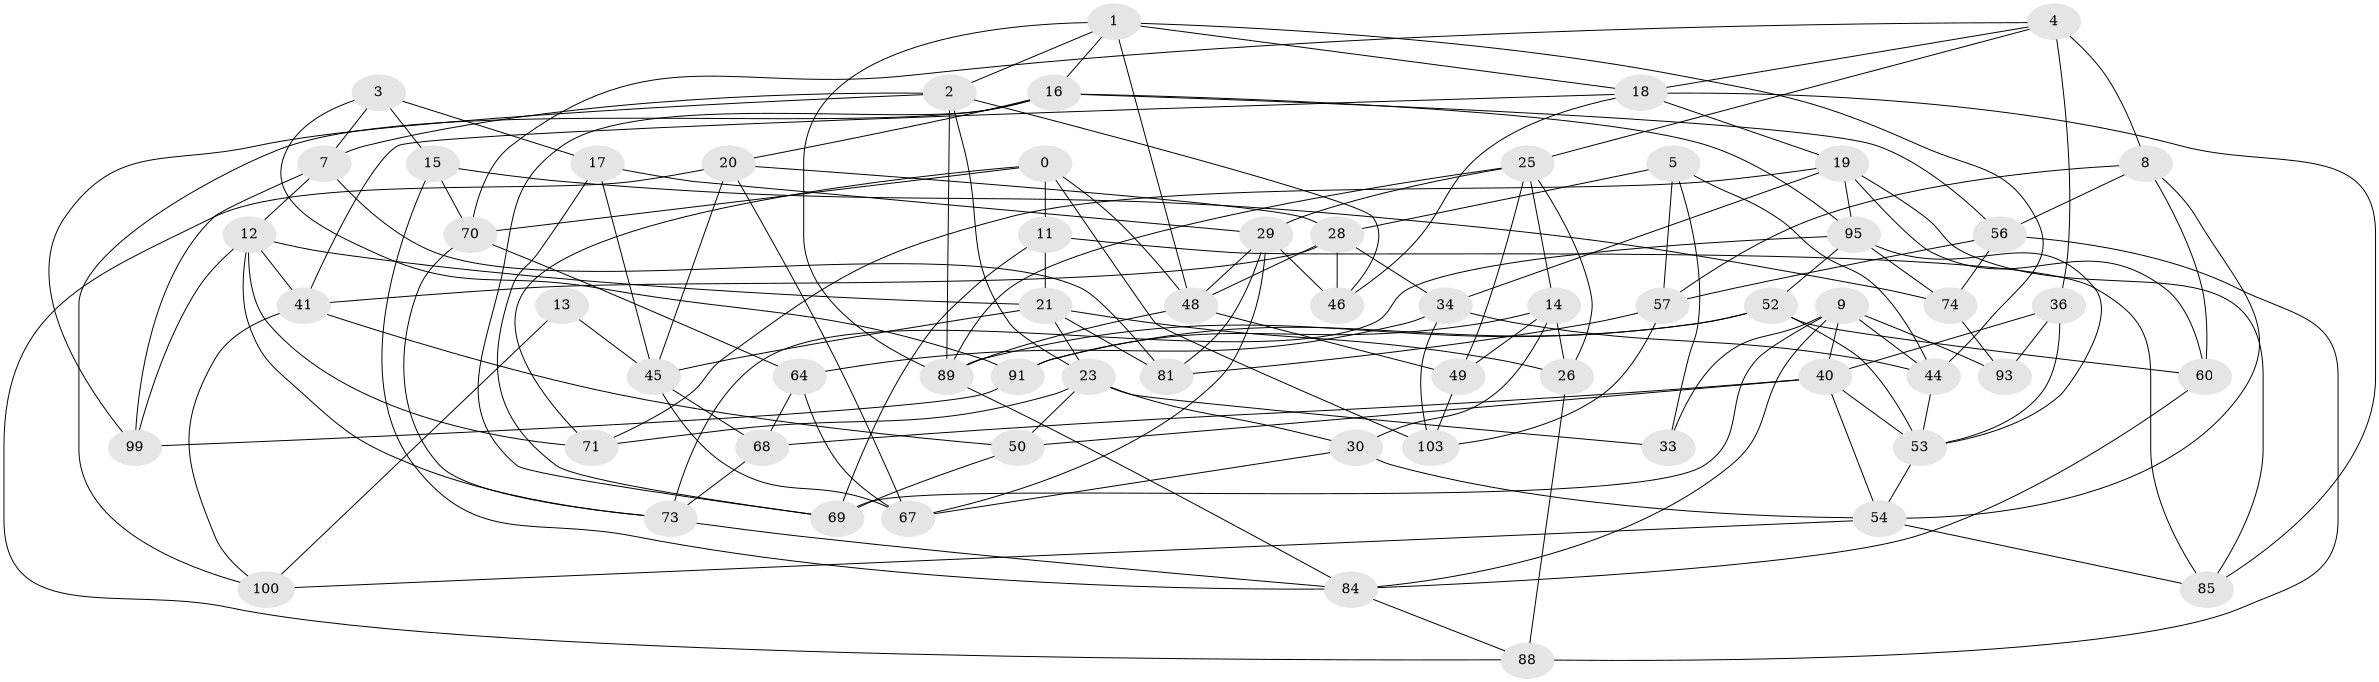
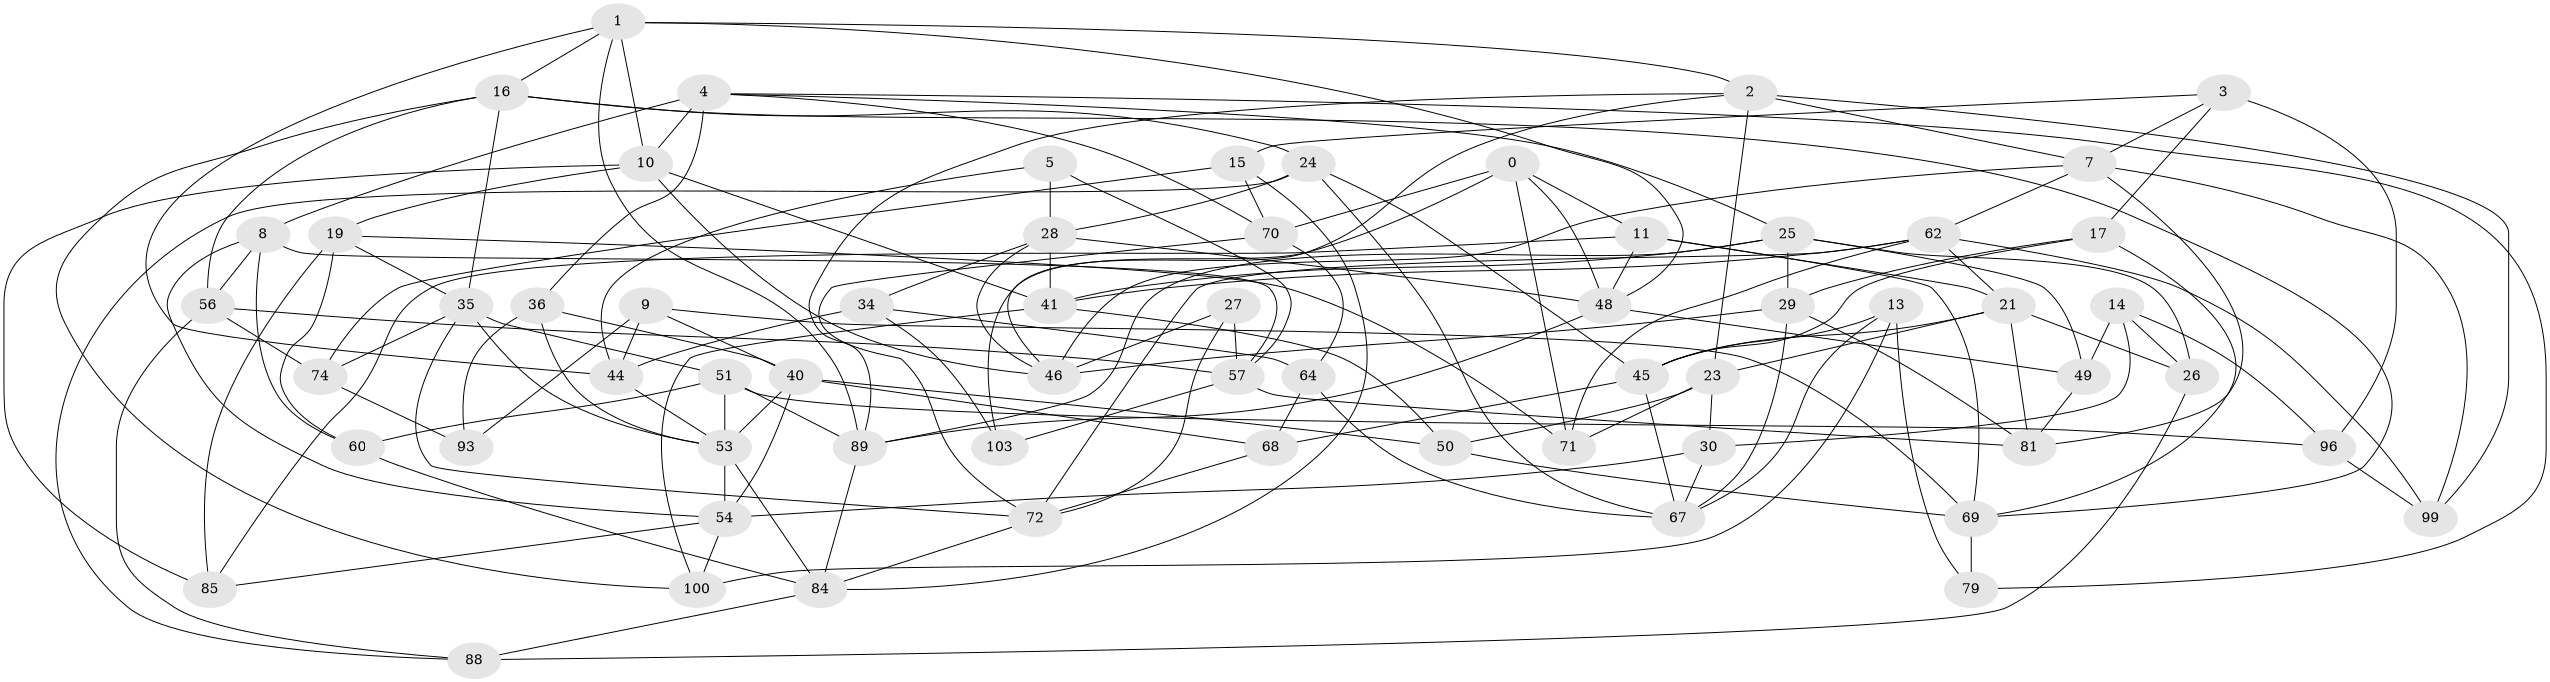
(1641, 93) -> (646, 164)
(729, 164) -> (1309, 164)
none -> (1596, 219)
(1539, 227) -> (1418, 267)
(249, 235) -> (1934, 235)
(1644, 235) -> none
(1854, 235) -> (466, 306)
(1226, 272) -> (1621, 274)
none -> (1234, 306)
(1771, 306) -> (725, 377)
(1018, 377) -> (2329, 448)
(1445, 412) -> (2060, 407)
none -> (1795, 420)
(1668, 448) -> none
(1645, 518) -> (774, 521)
(671, 519) -> (1035, 519)
none -> (1971, 590)
